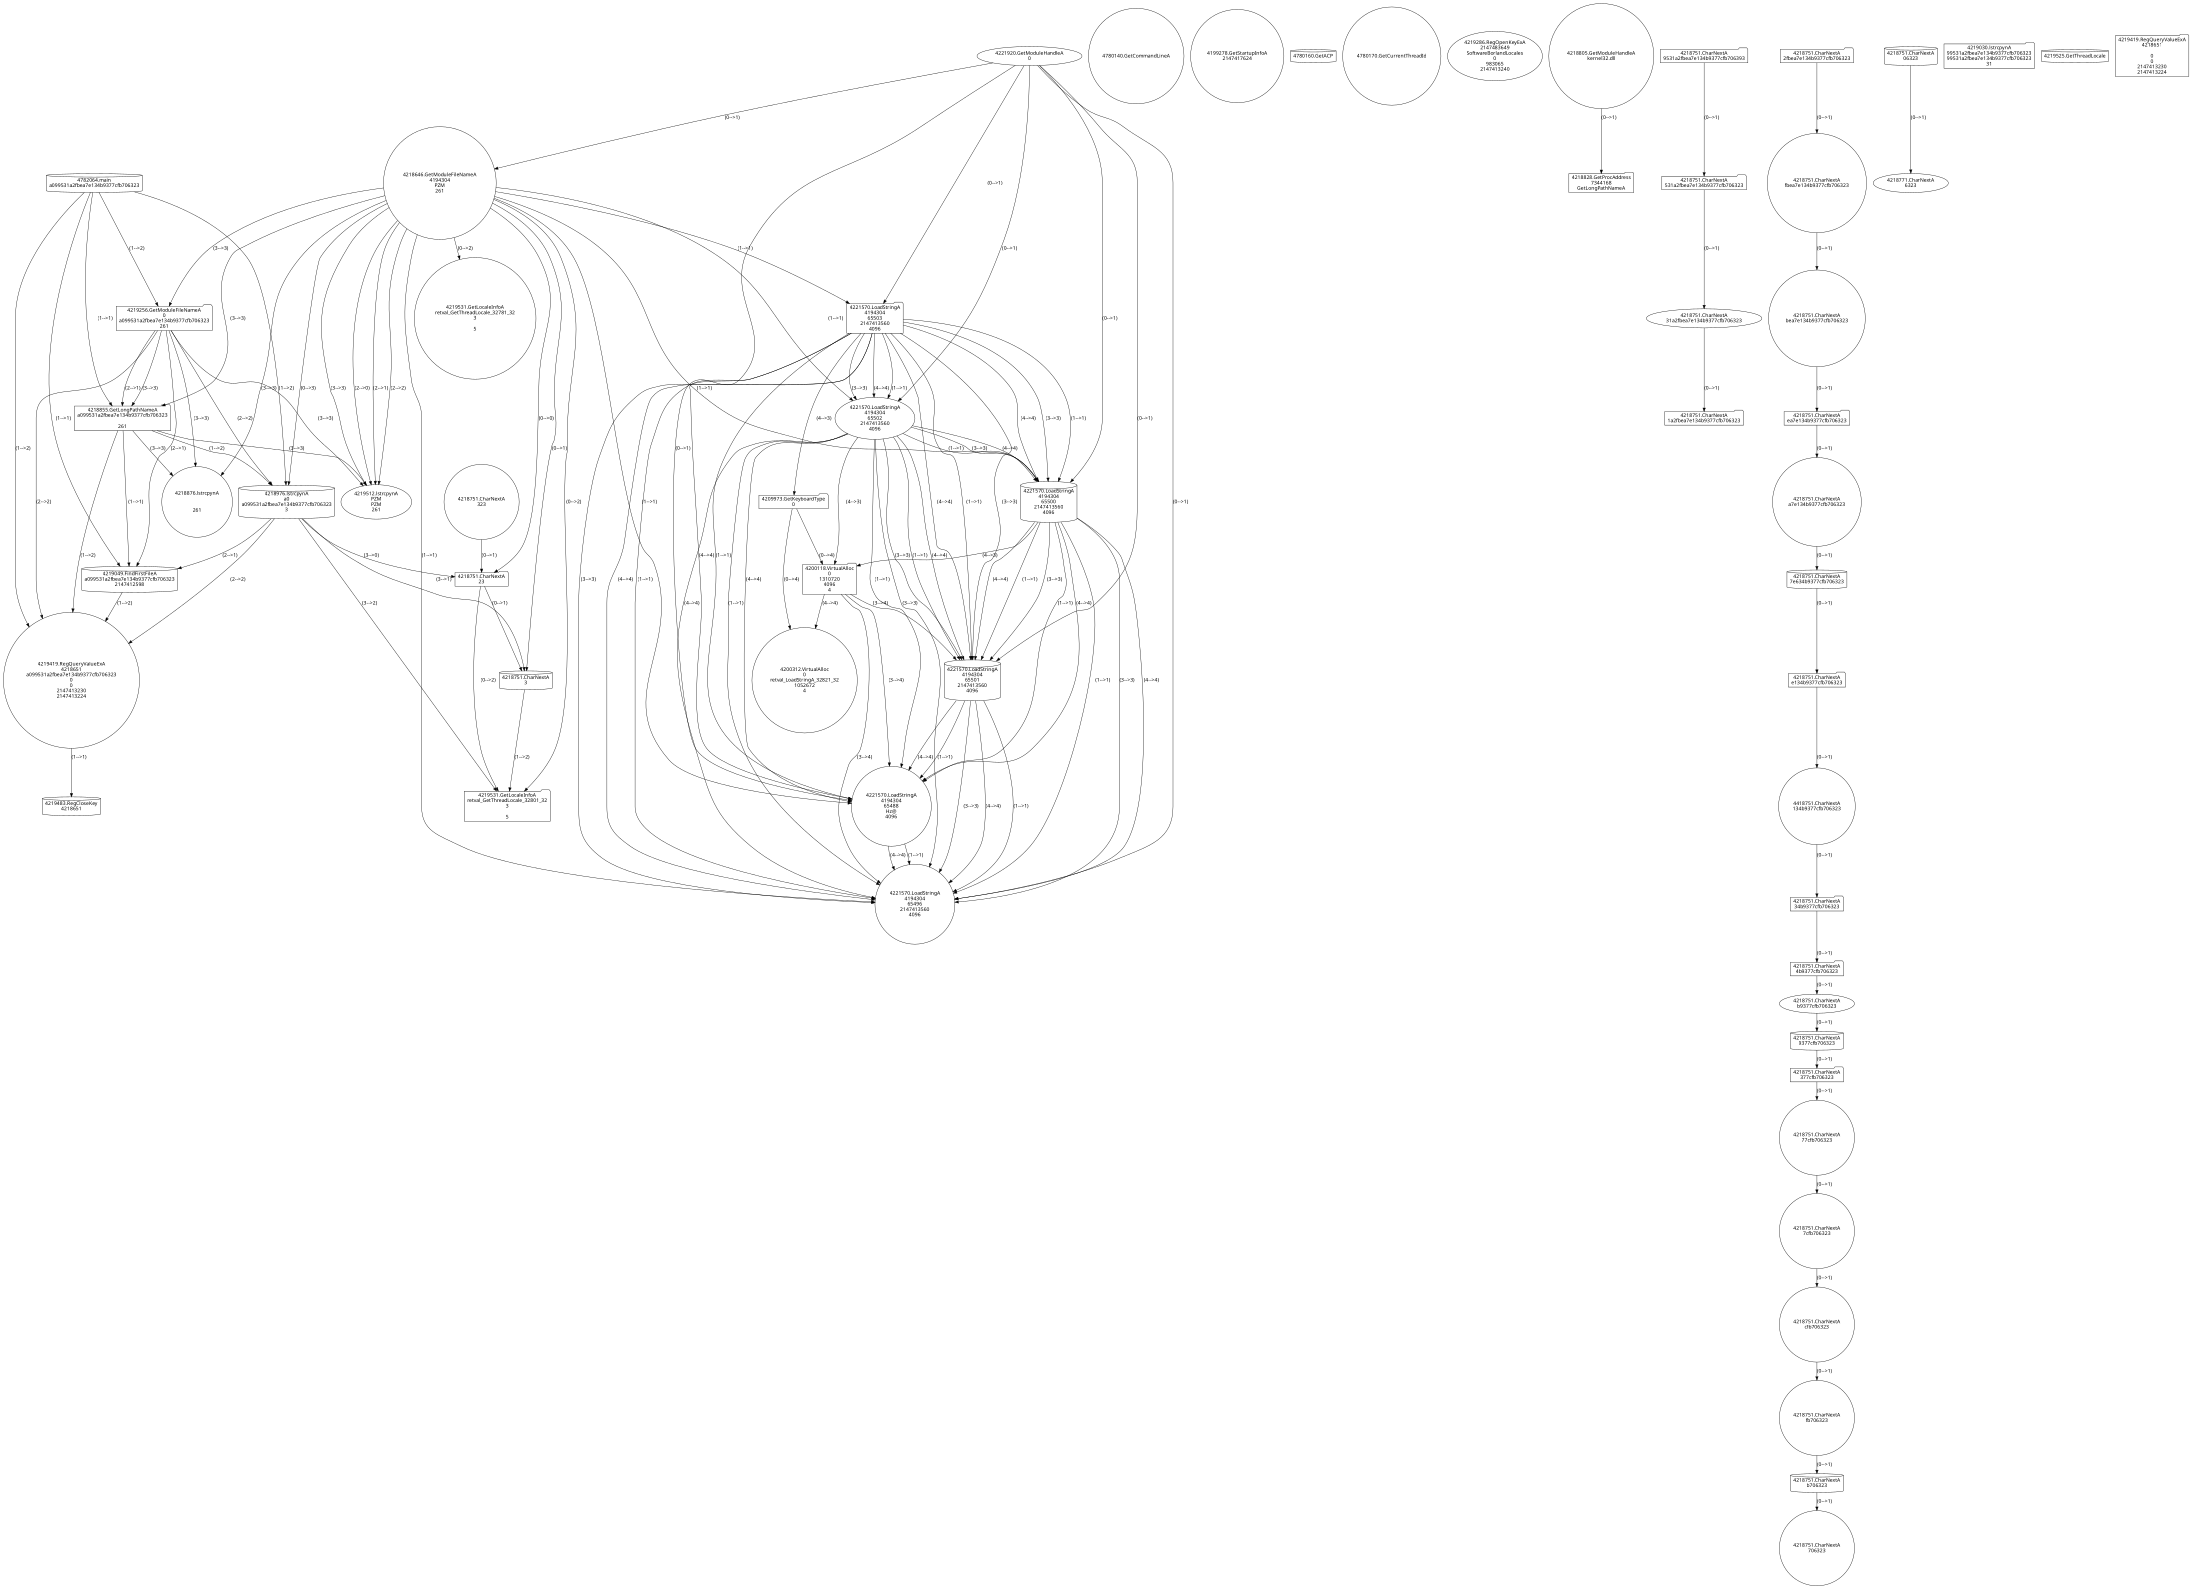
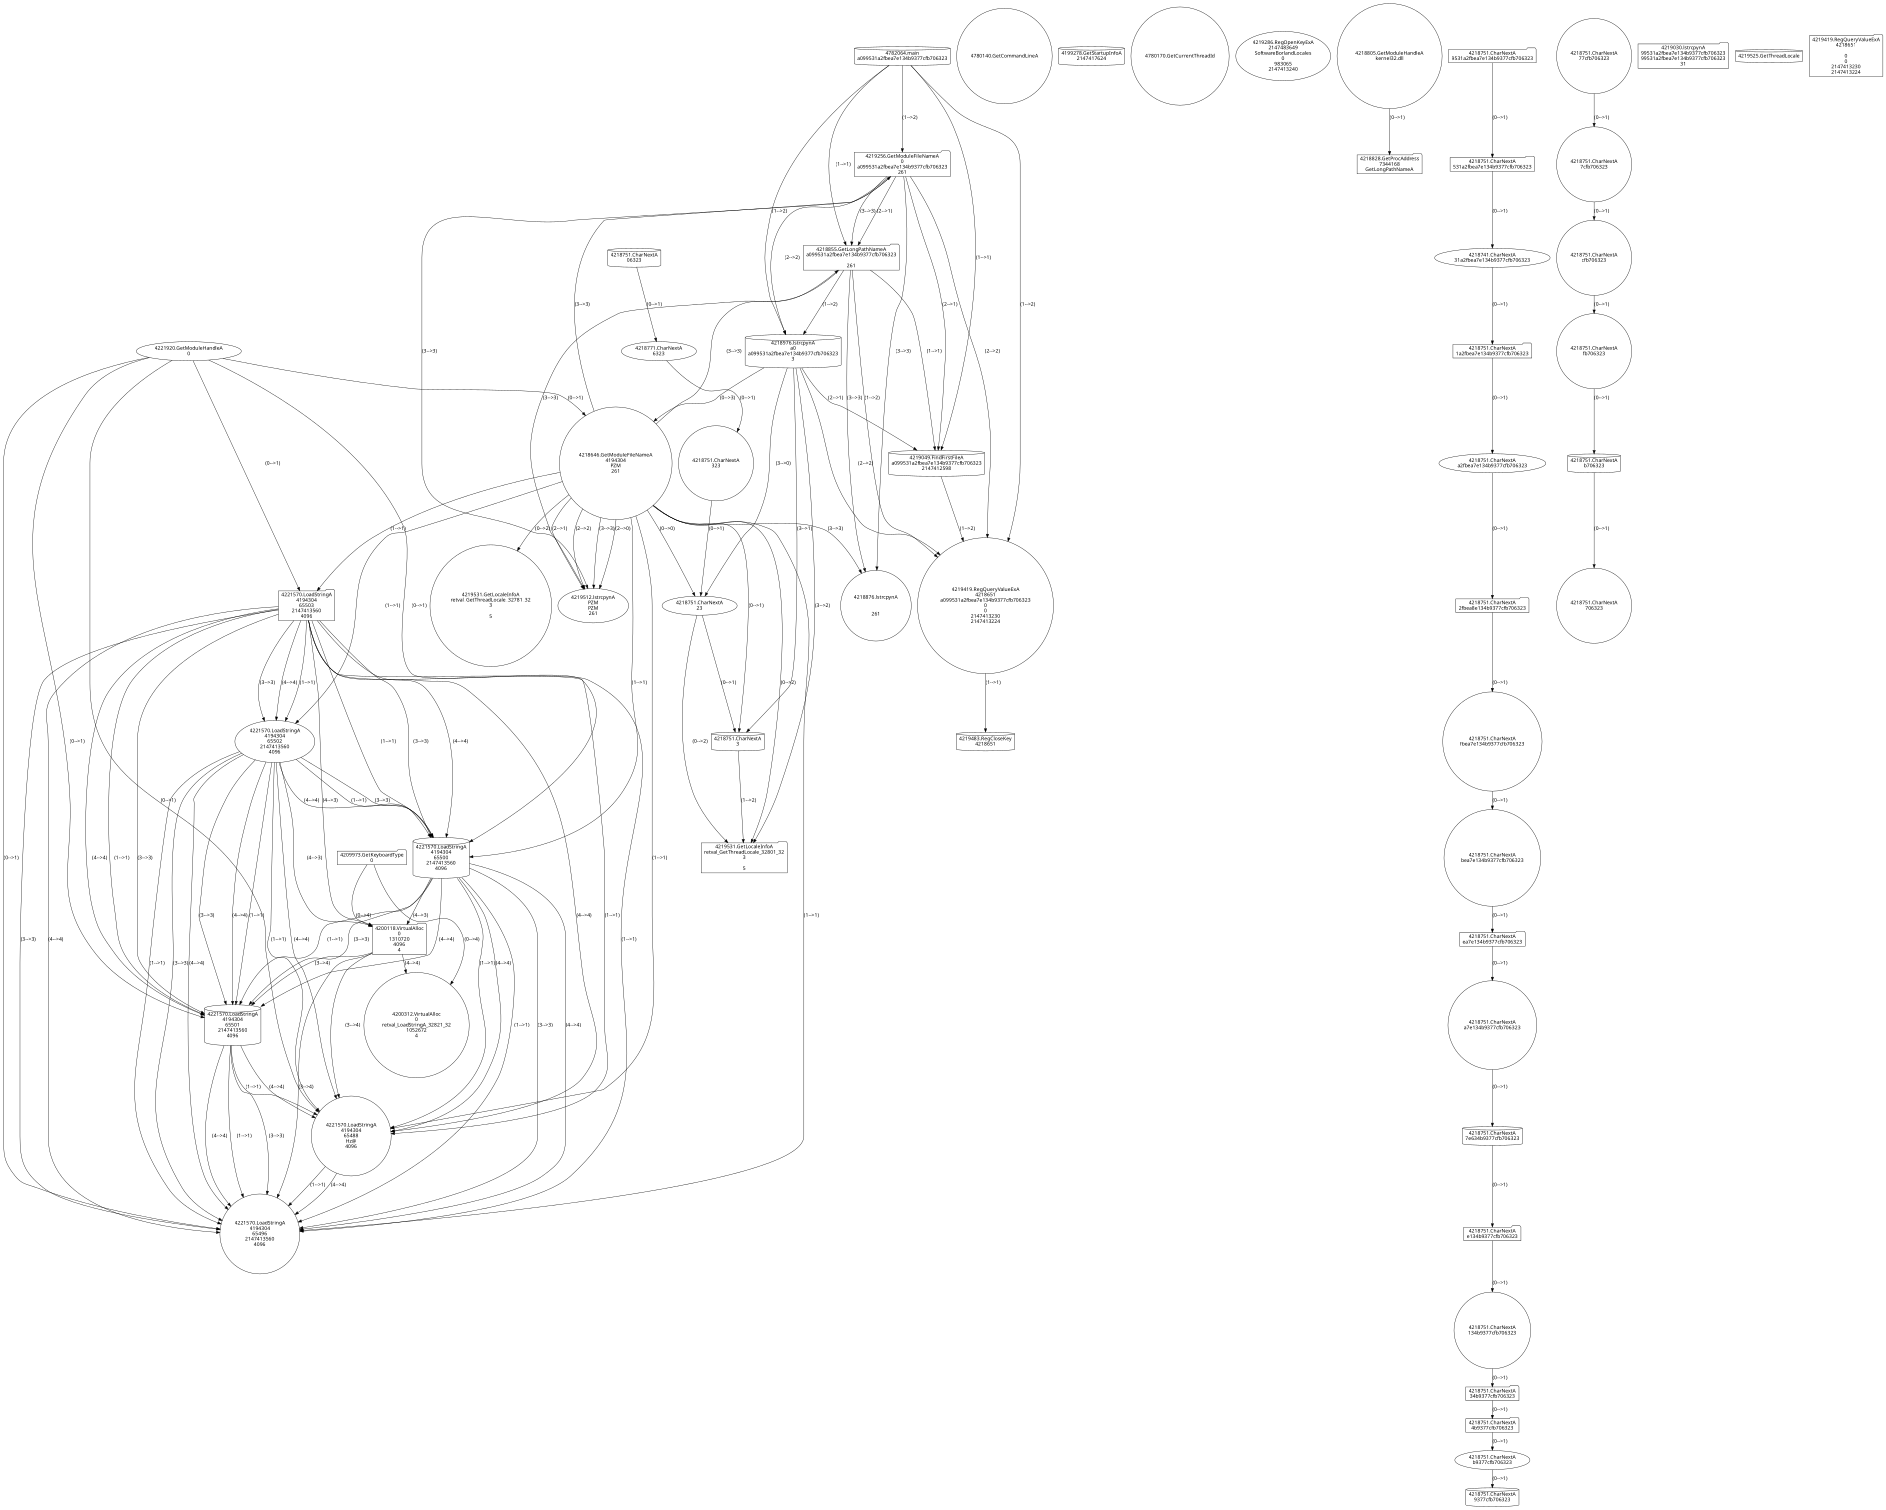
(1237, 56) -> (1092, 56)
(1313, 56) -> none
(1704, 56) -> (1492, 56)
(1817, 56) -> (1492, 606)
(1001, 247) -> none
(1704, 318) -> (1492, 258)
(308, 326) -> (713, 401)
none -> (715, 391)
(813, 406) -> (322, 784)
none -> (1492, 463)
(482, 579) -> (700, 606)
(1817, 806) -> (1492, 1330)
(1817, 1075) -> none
